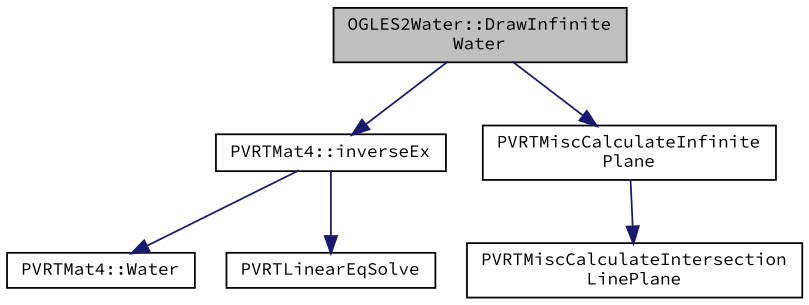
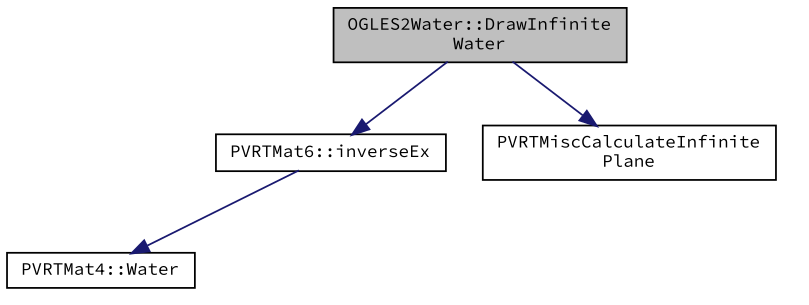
(331, 153) -> (331, 153)
(331, 270) -> none
(635, 270) -> none
